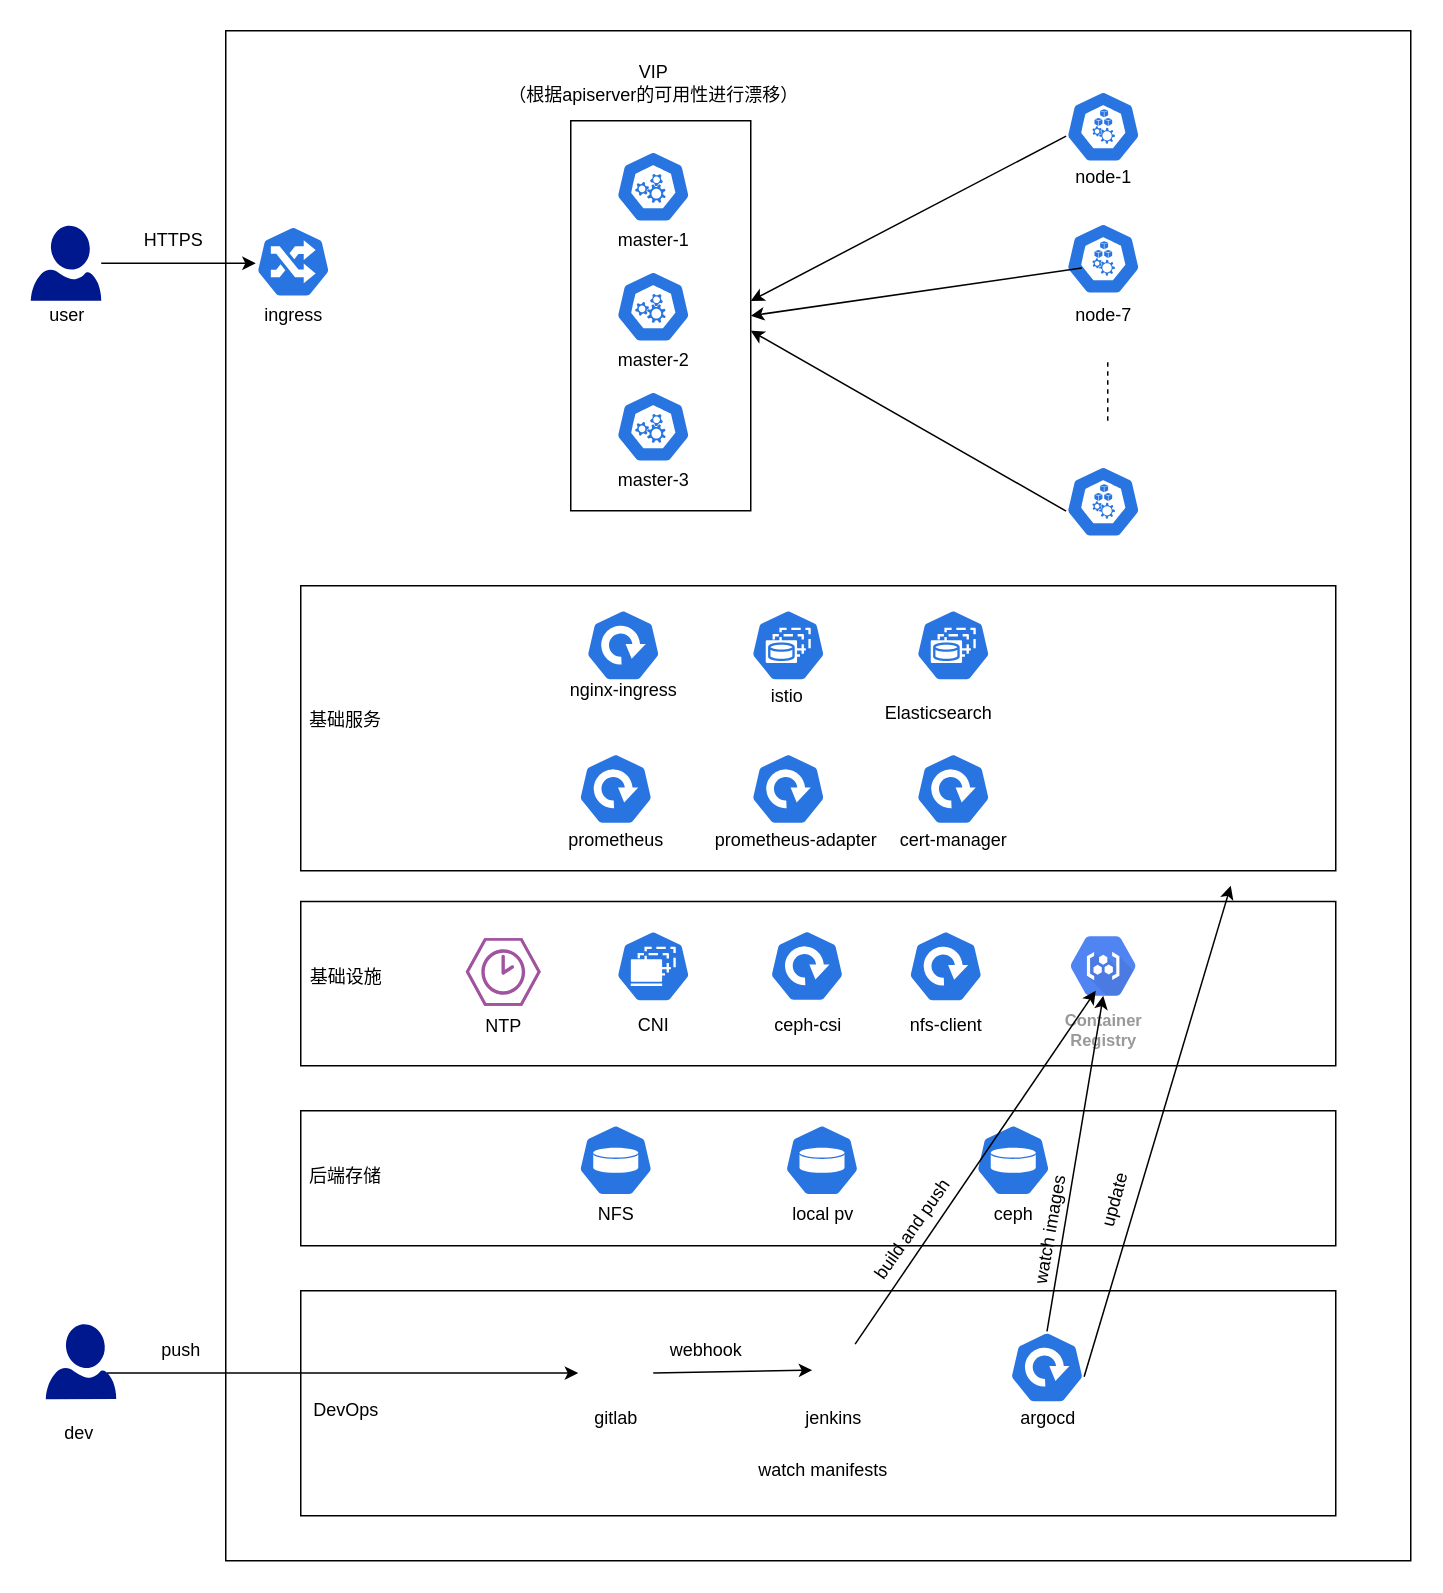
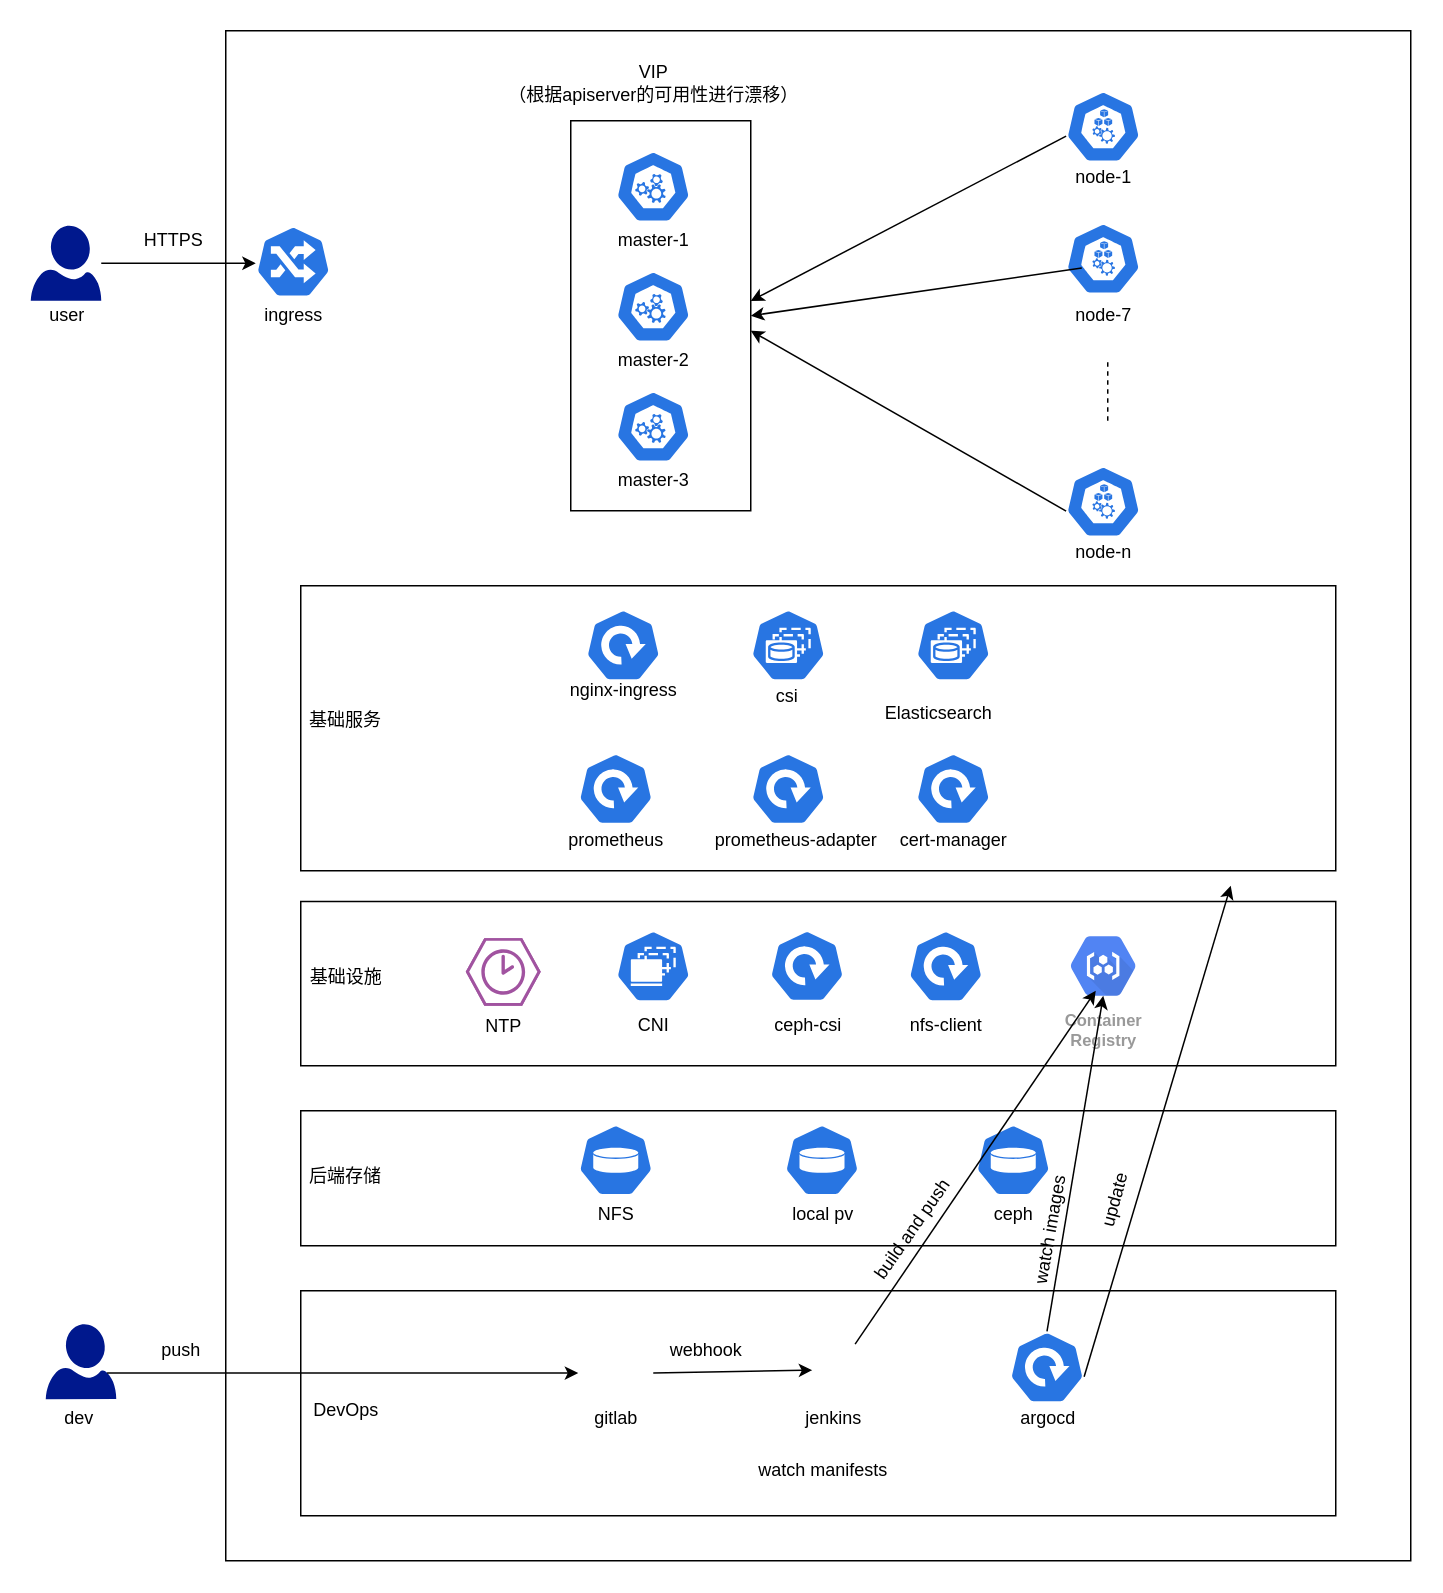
none -> (1103, 553)
(788, 697) -> (788, 697)
(79, 1433) -> (79, 1418)
